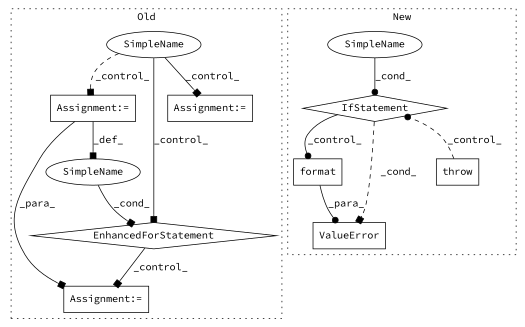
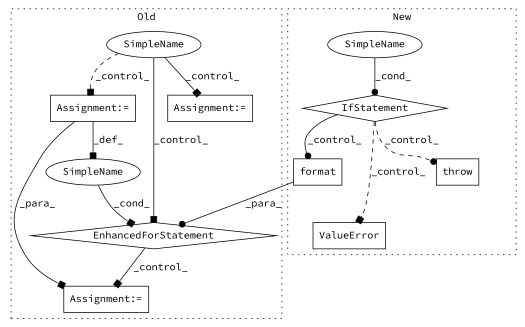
(437, 133) -> (394, 153)
(399, 172) -> (399, 172)
(325, 202) -> (239, 203)
